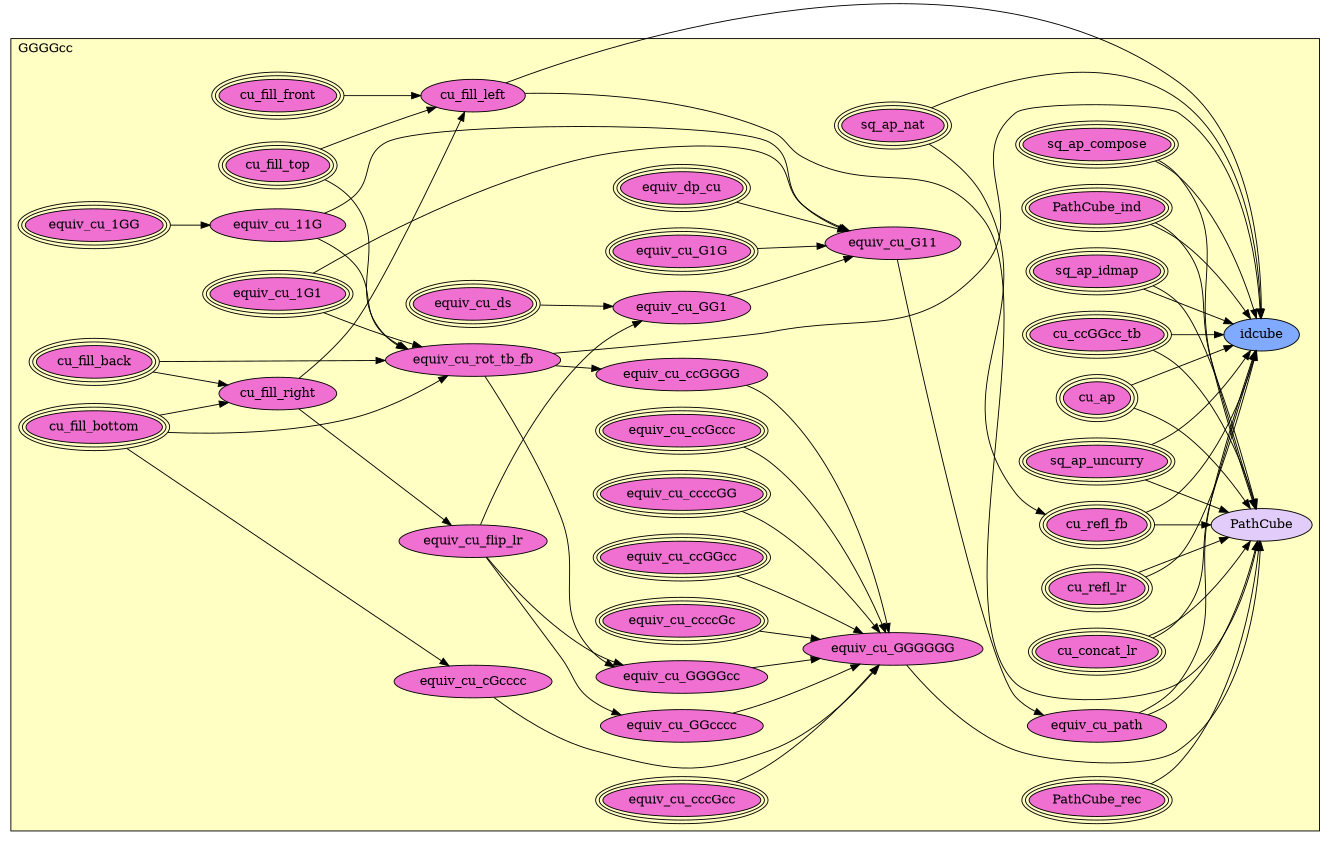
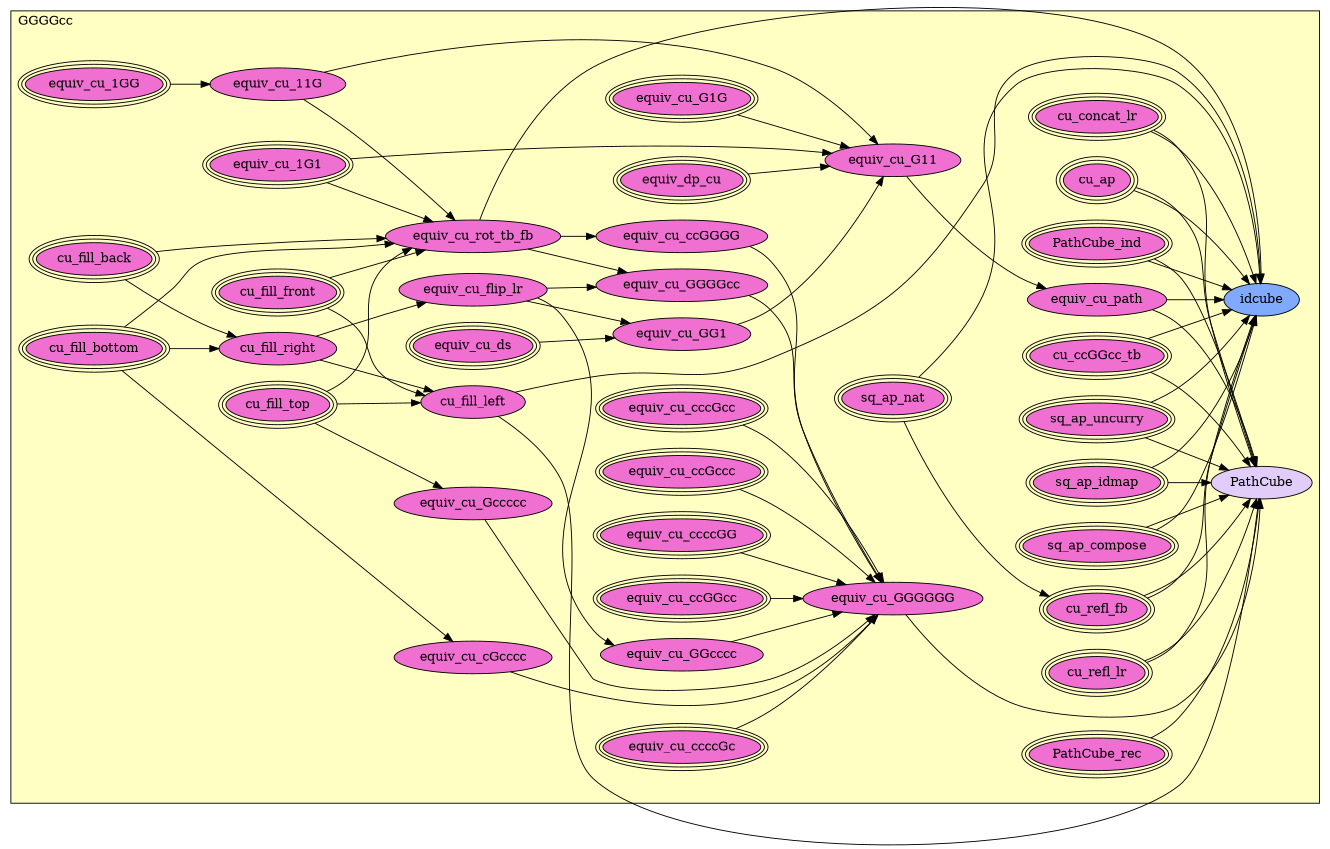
none -> (373, 265)
none -> (473, 503)
